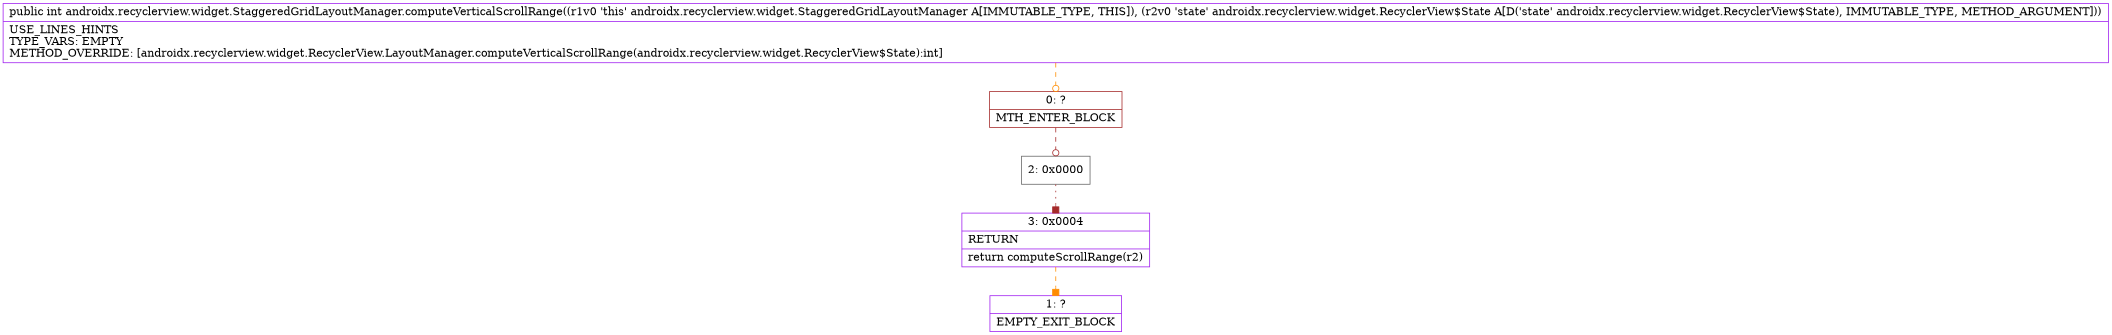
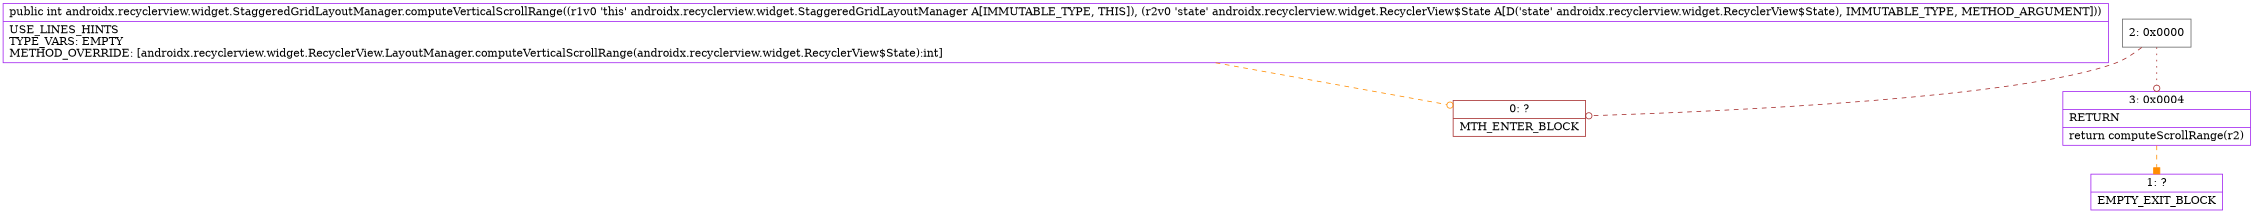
(1056, 139) -> (1871, 101)
(1056, 195) -> (2157, 66)
